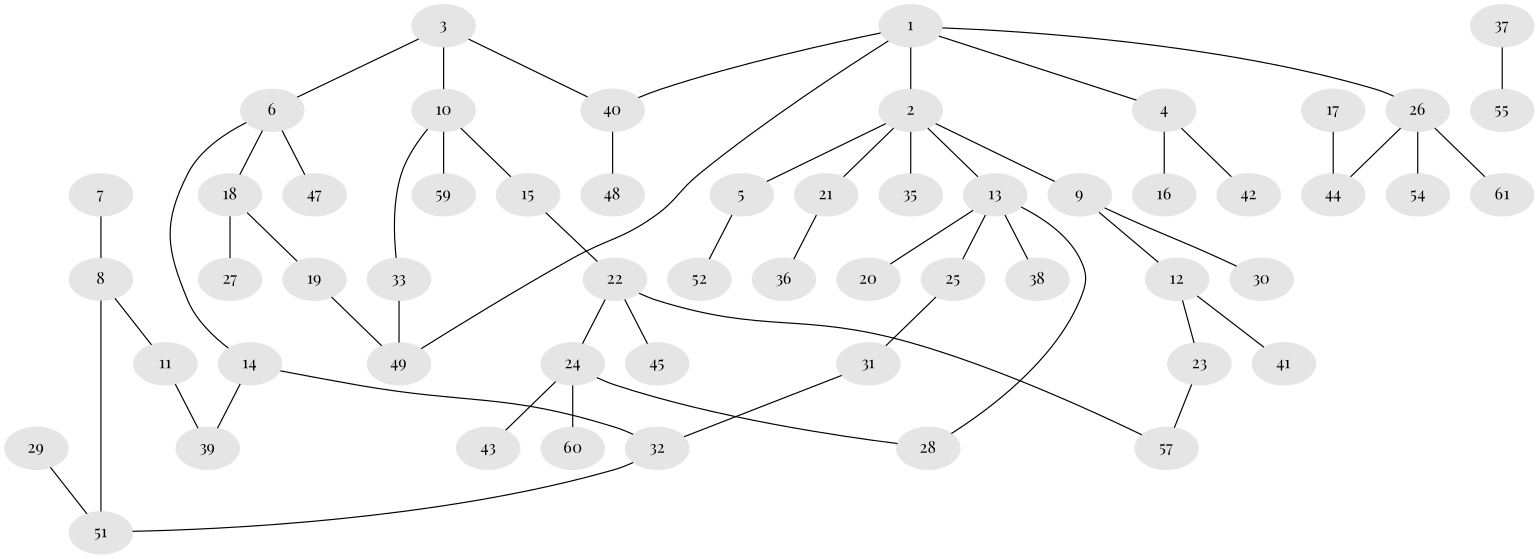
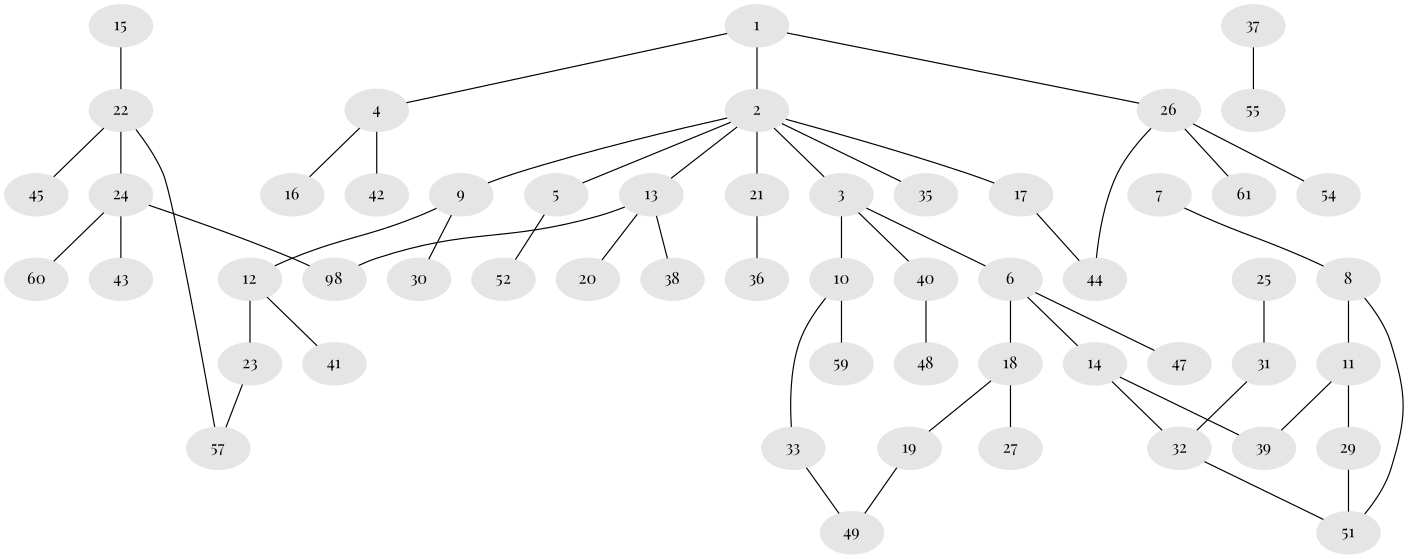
(758, 61) -> none
none -> (891, 149)
(486, 152) -> none
none -> (799, 152)
(664, 209) -> none
(974, 237) -> none
none -> (1348, 406)
(928, 448) -> (334, 279)
